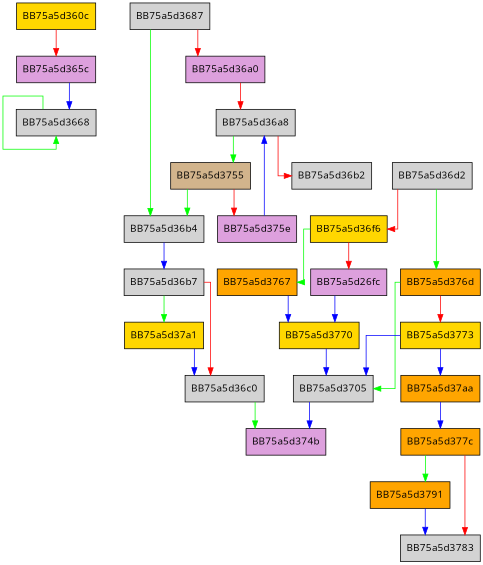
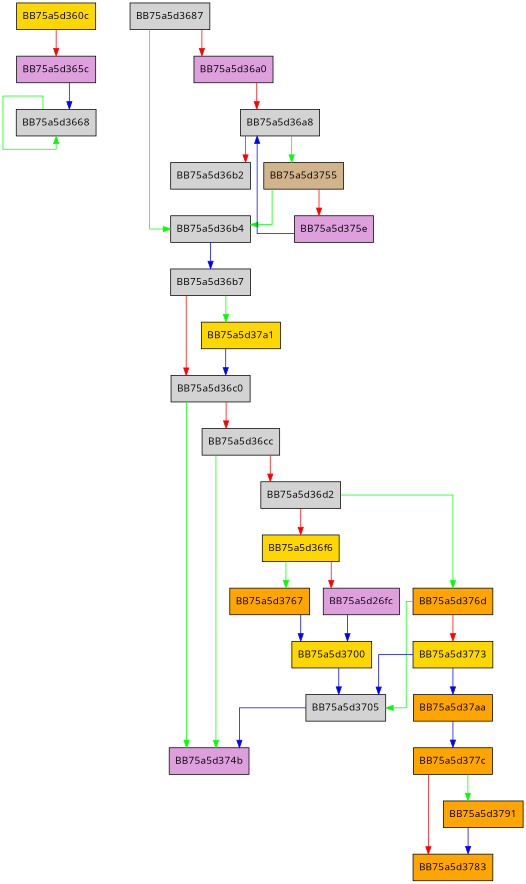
(319, 335) -> (332, 655)
none -> (241, 442)
(440, 548) -> (453, 867)
